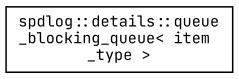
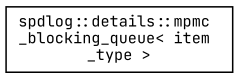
(119, 40) -> (119, 40)
